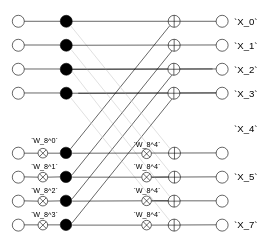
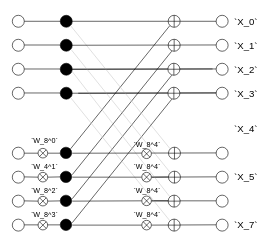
(45, 167) -> (45, 167)
